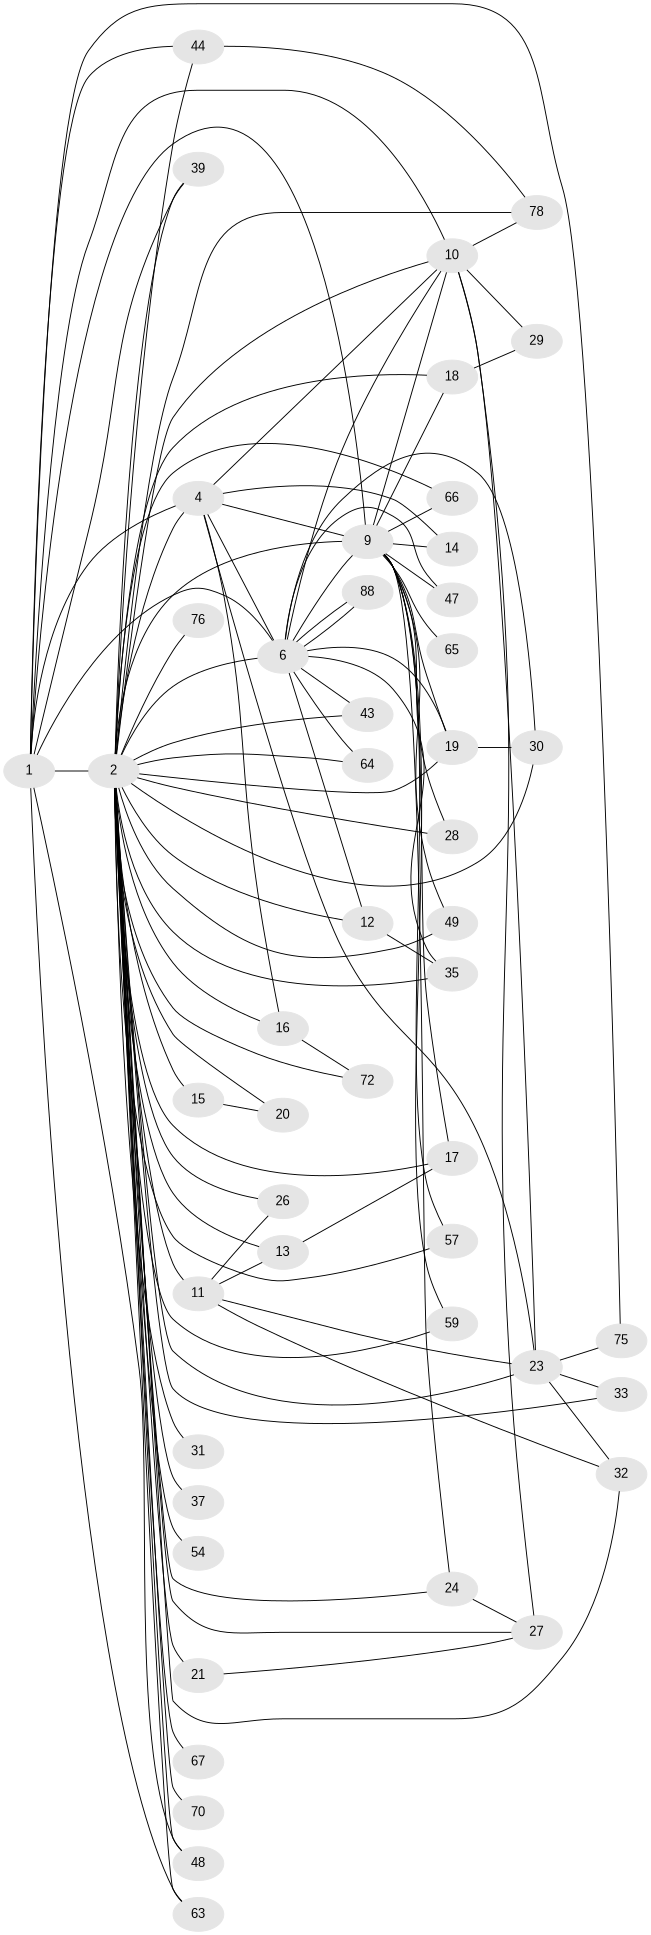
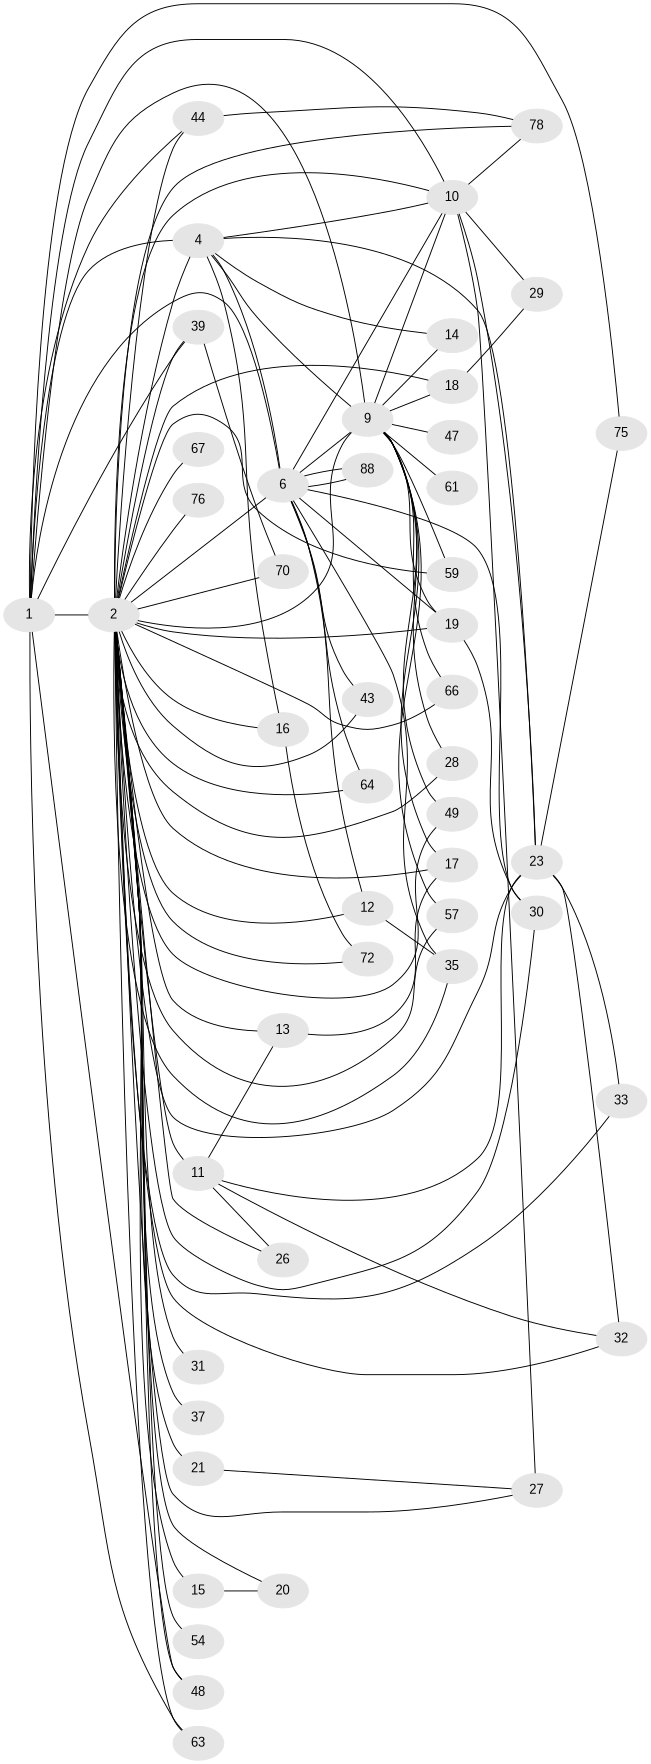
none -> (227, 419)
(342, 516) -> none
(452, 651) -> (452, 488)
(452, 1589) -> none
